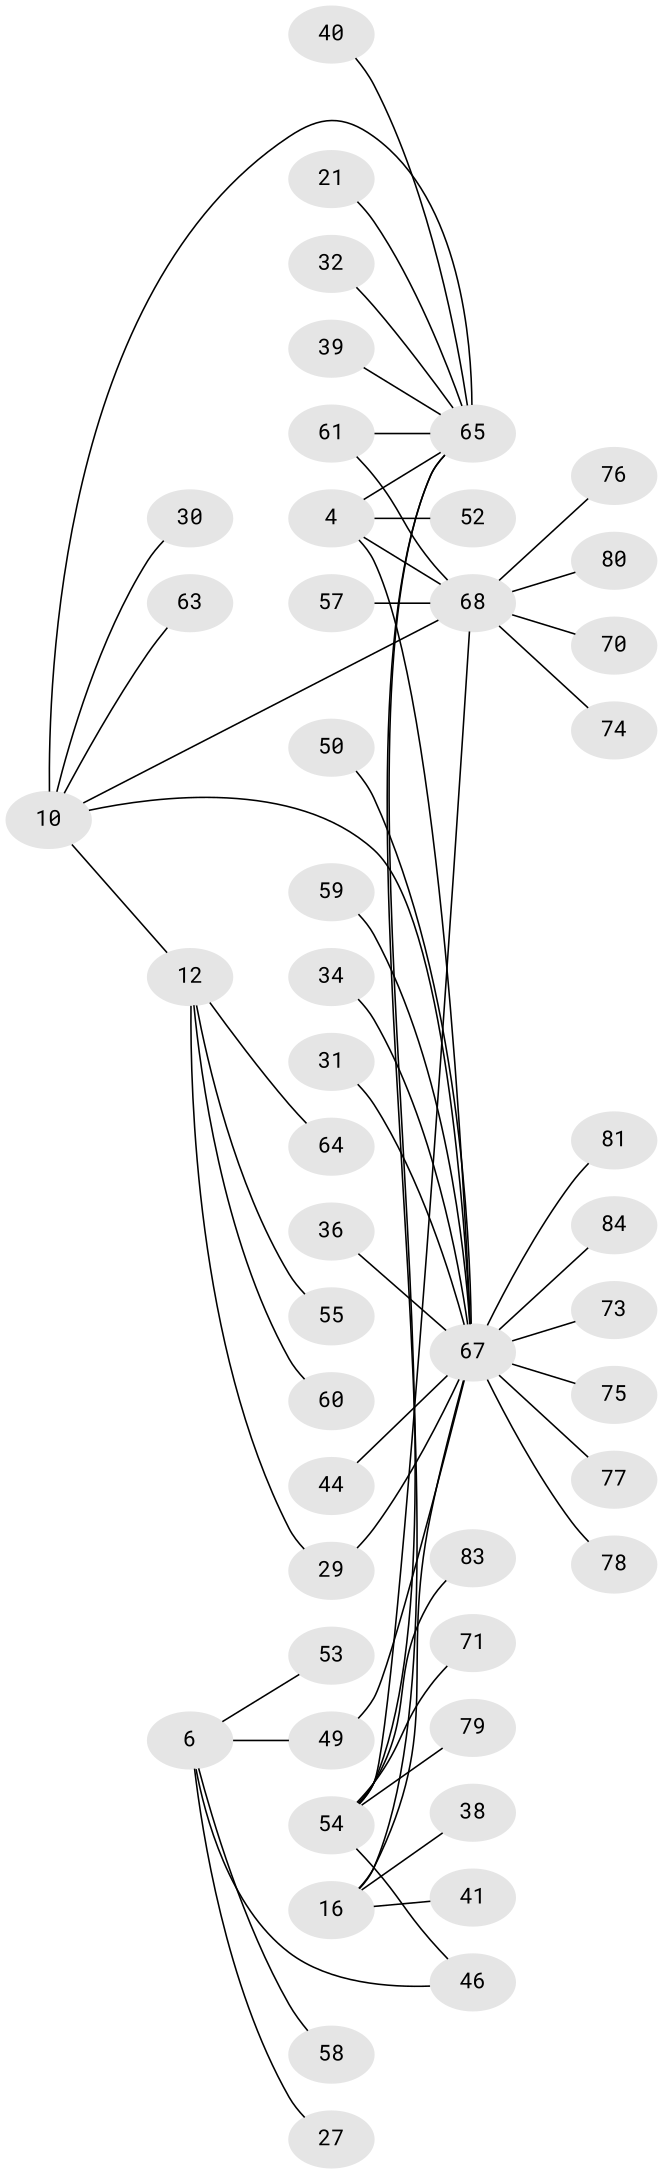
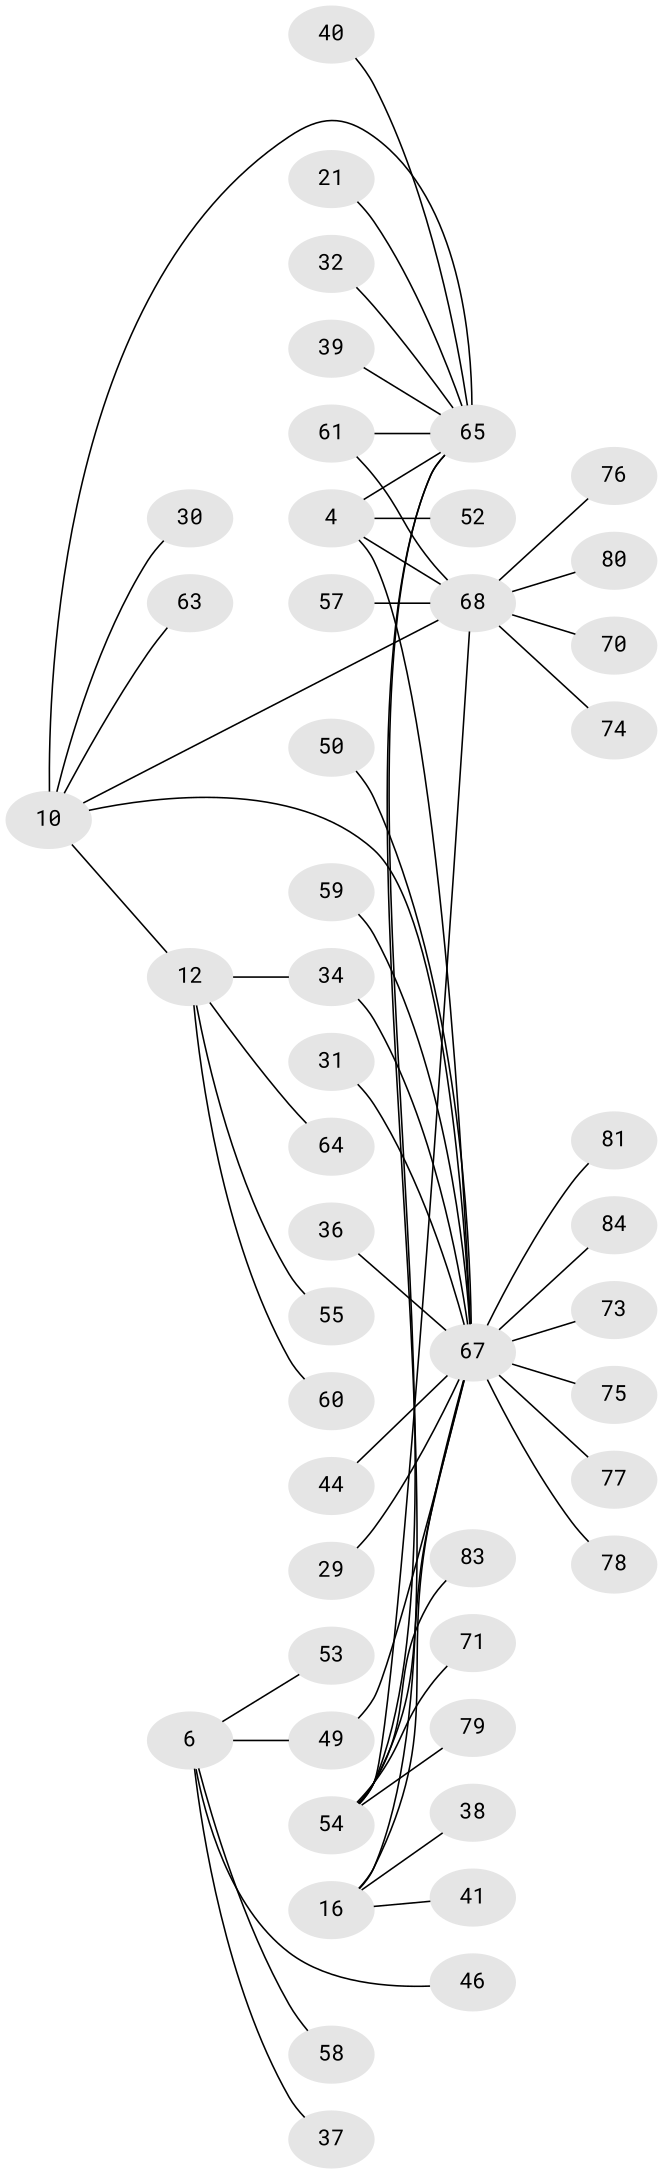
(214, 1285) -> (261, 977)
(394, 1892) -> (418, 1595)
(331, 2139) -> (331, 2139)
